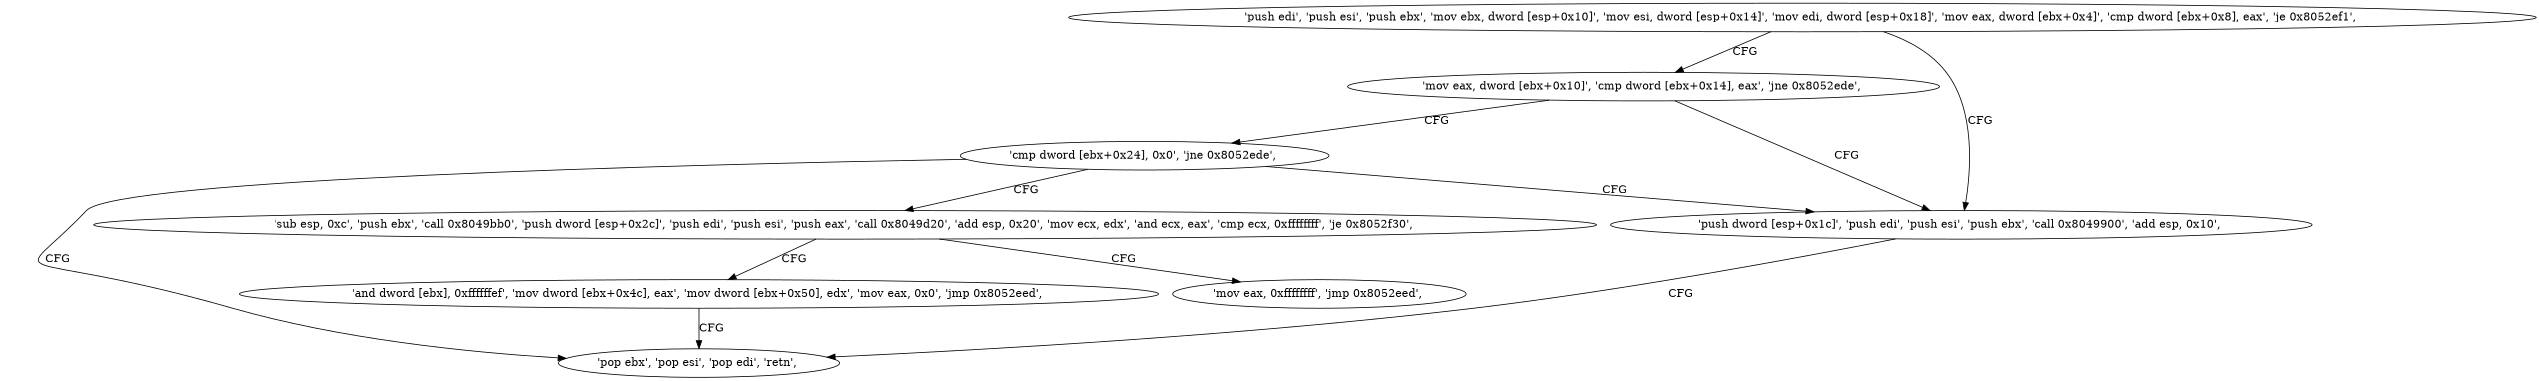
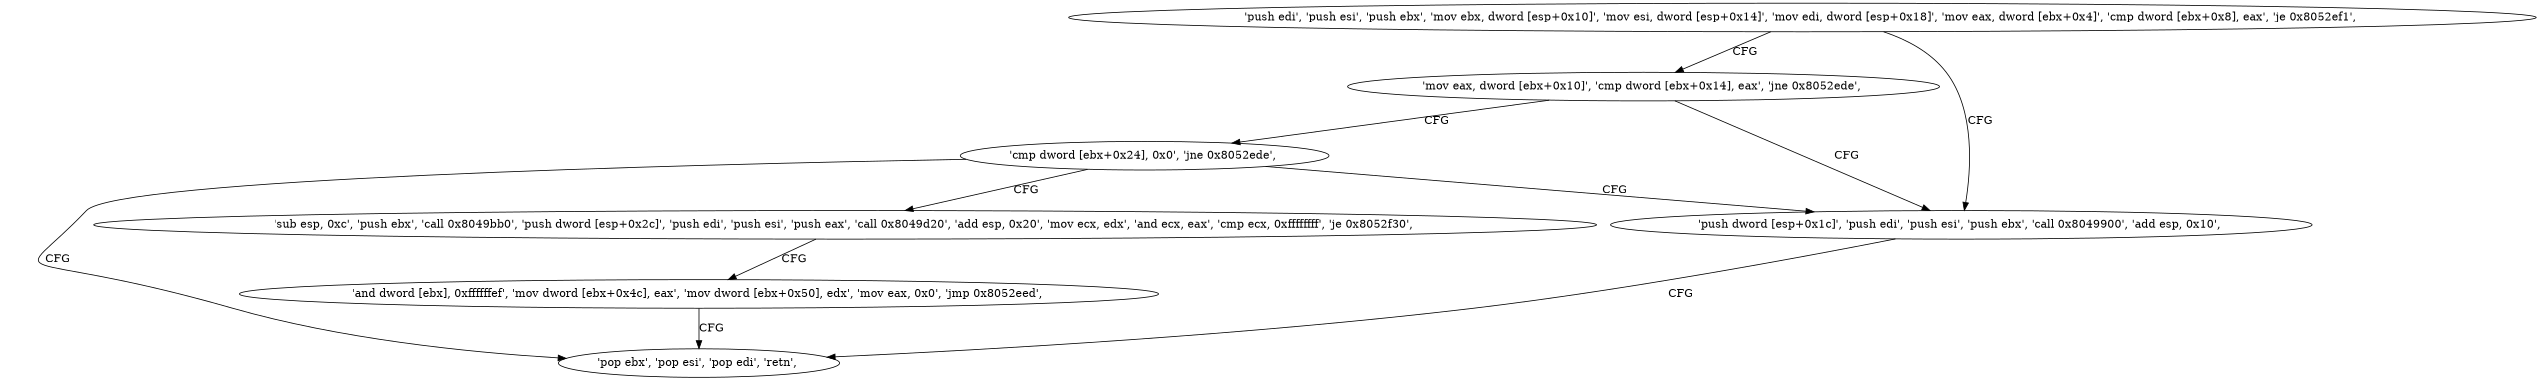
(1319, 294) -> none
